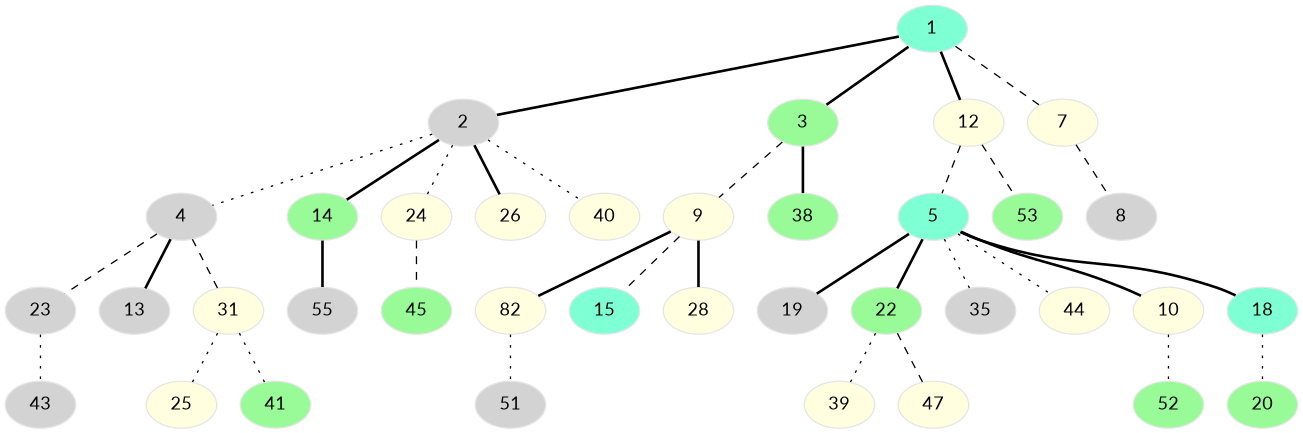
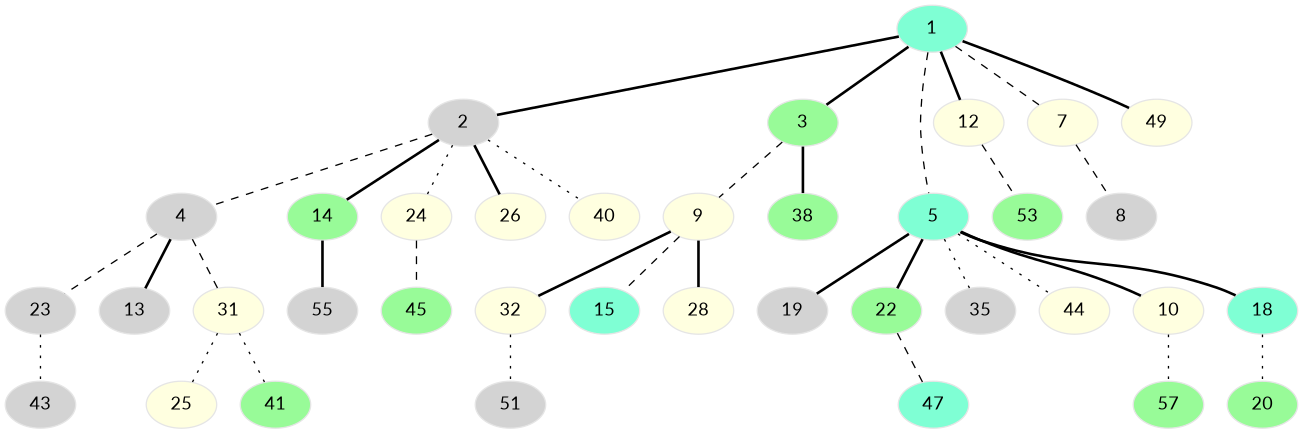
none -> (1157, 123)
(951, 169) -> (920, 123)
(322, 170) -> (322, 170)
(510, 311) -> (510, 311)
(839, 405) -> none
(933, 405) -> (933, 405)
(1168, 405) -> (1168, 405)
